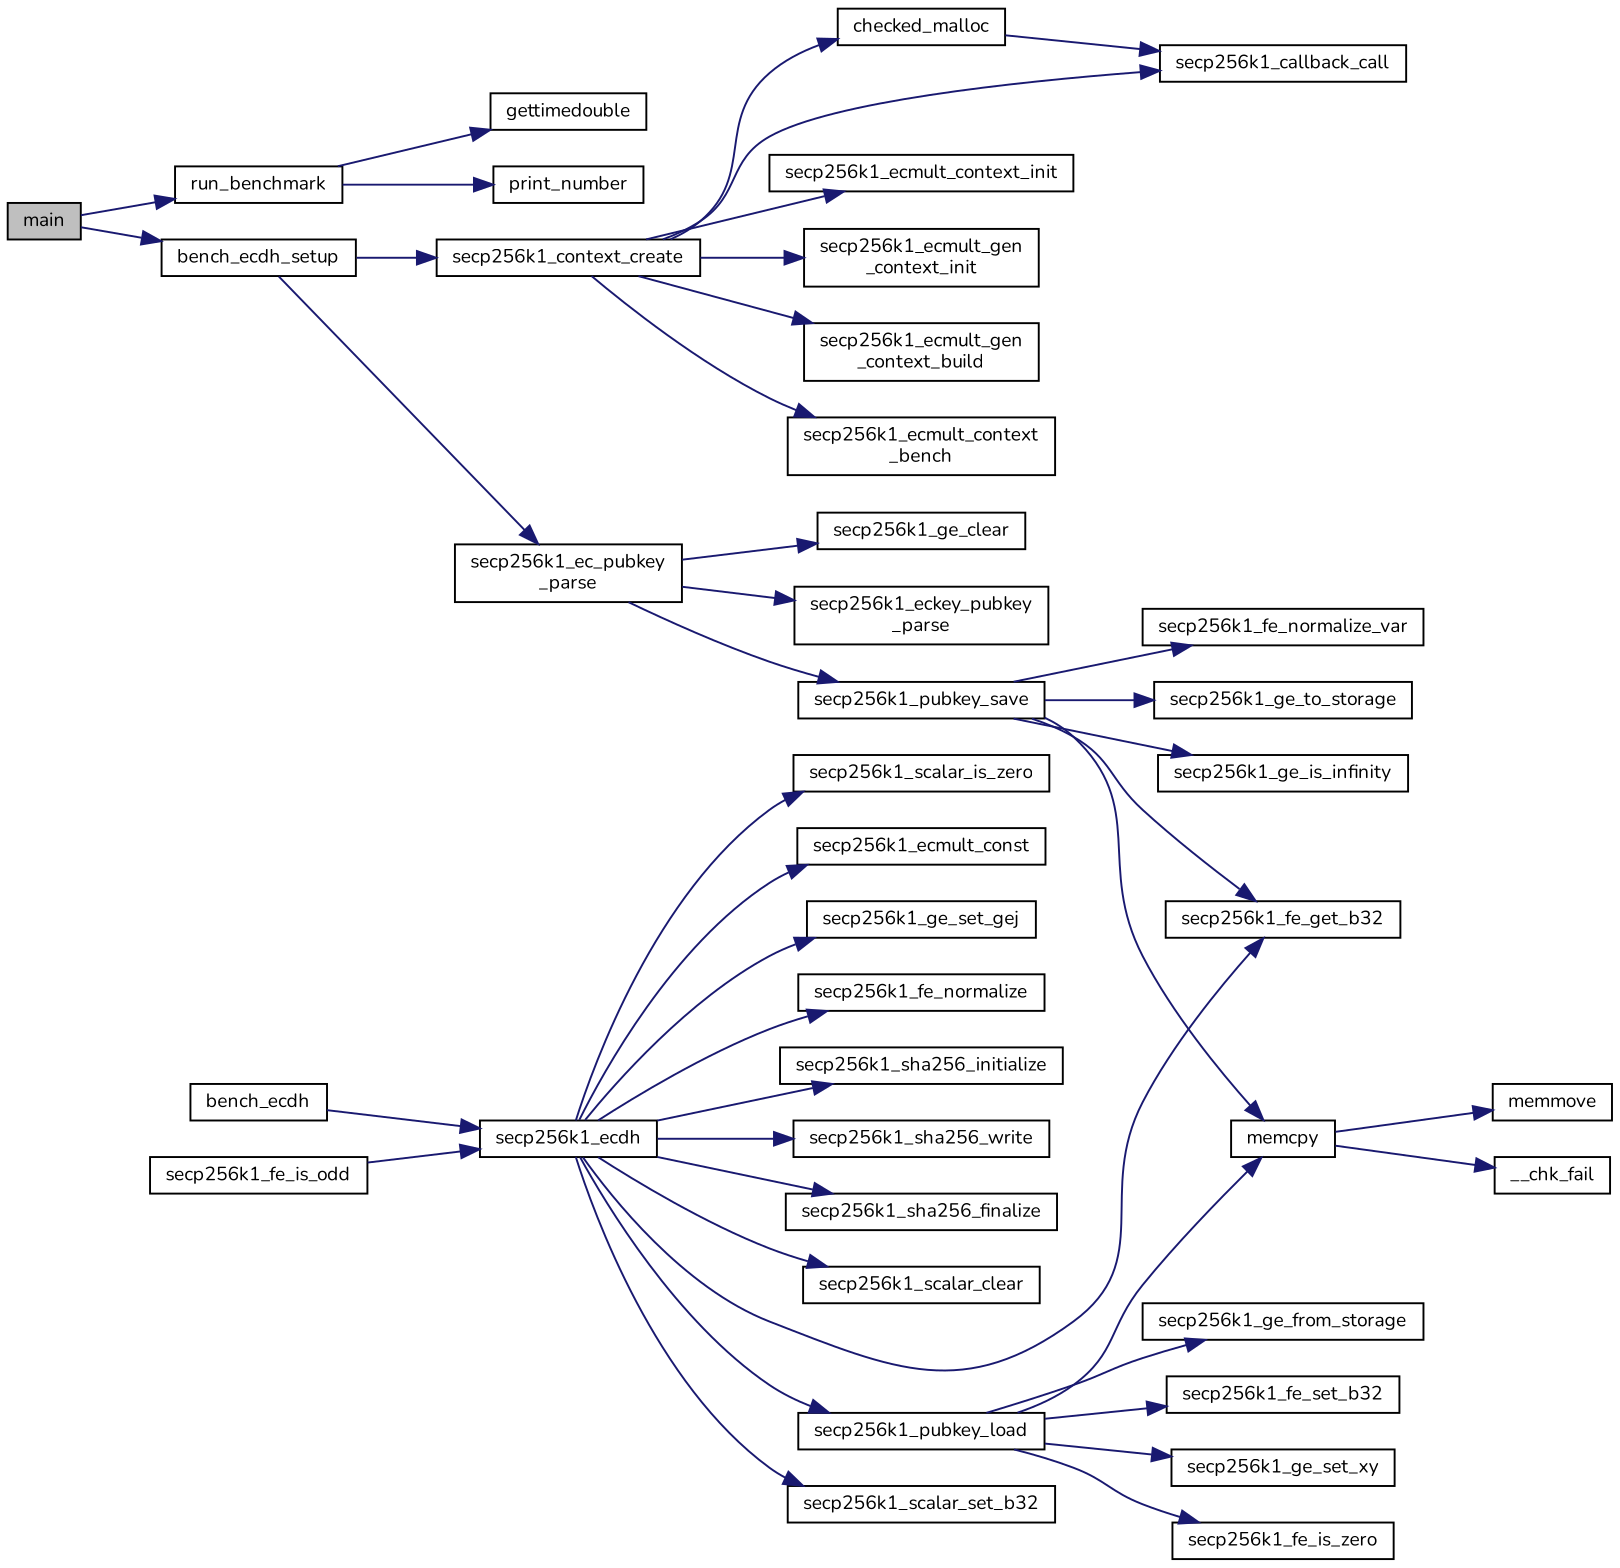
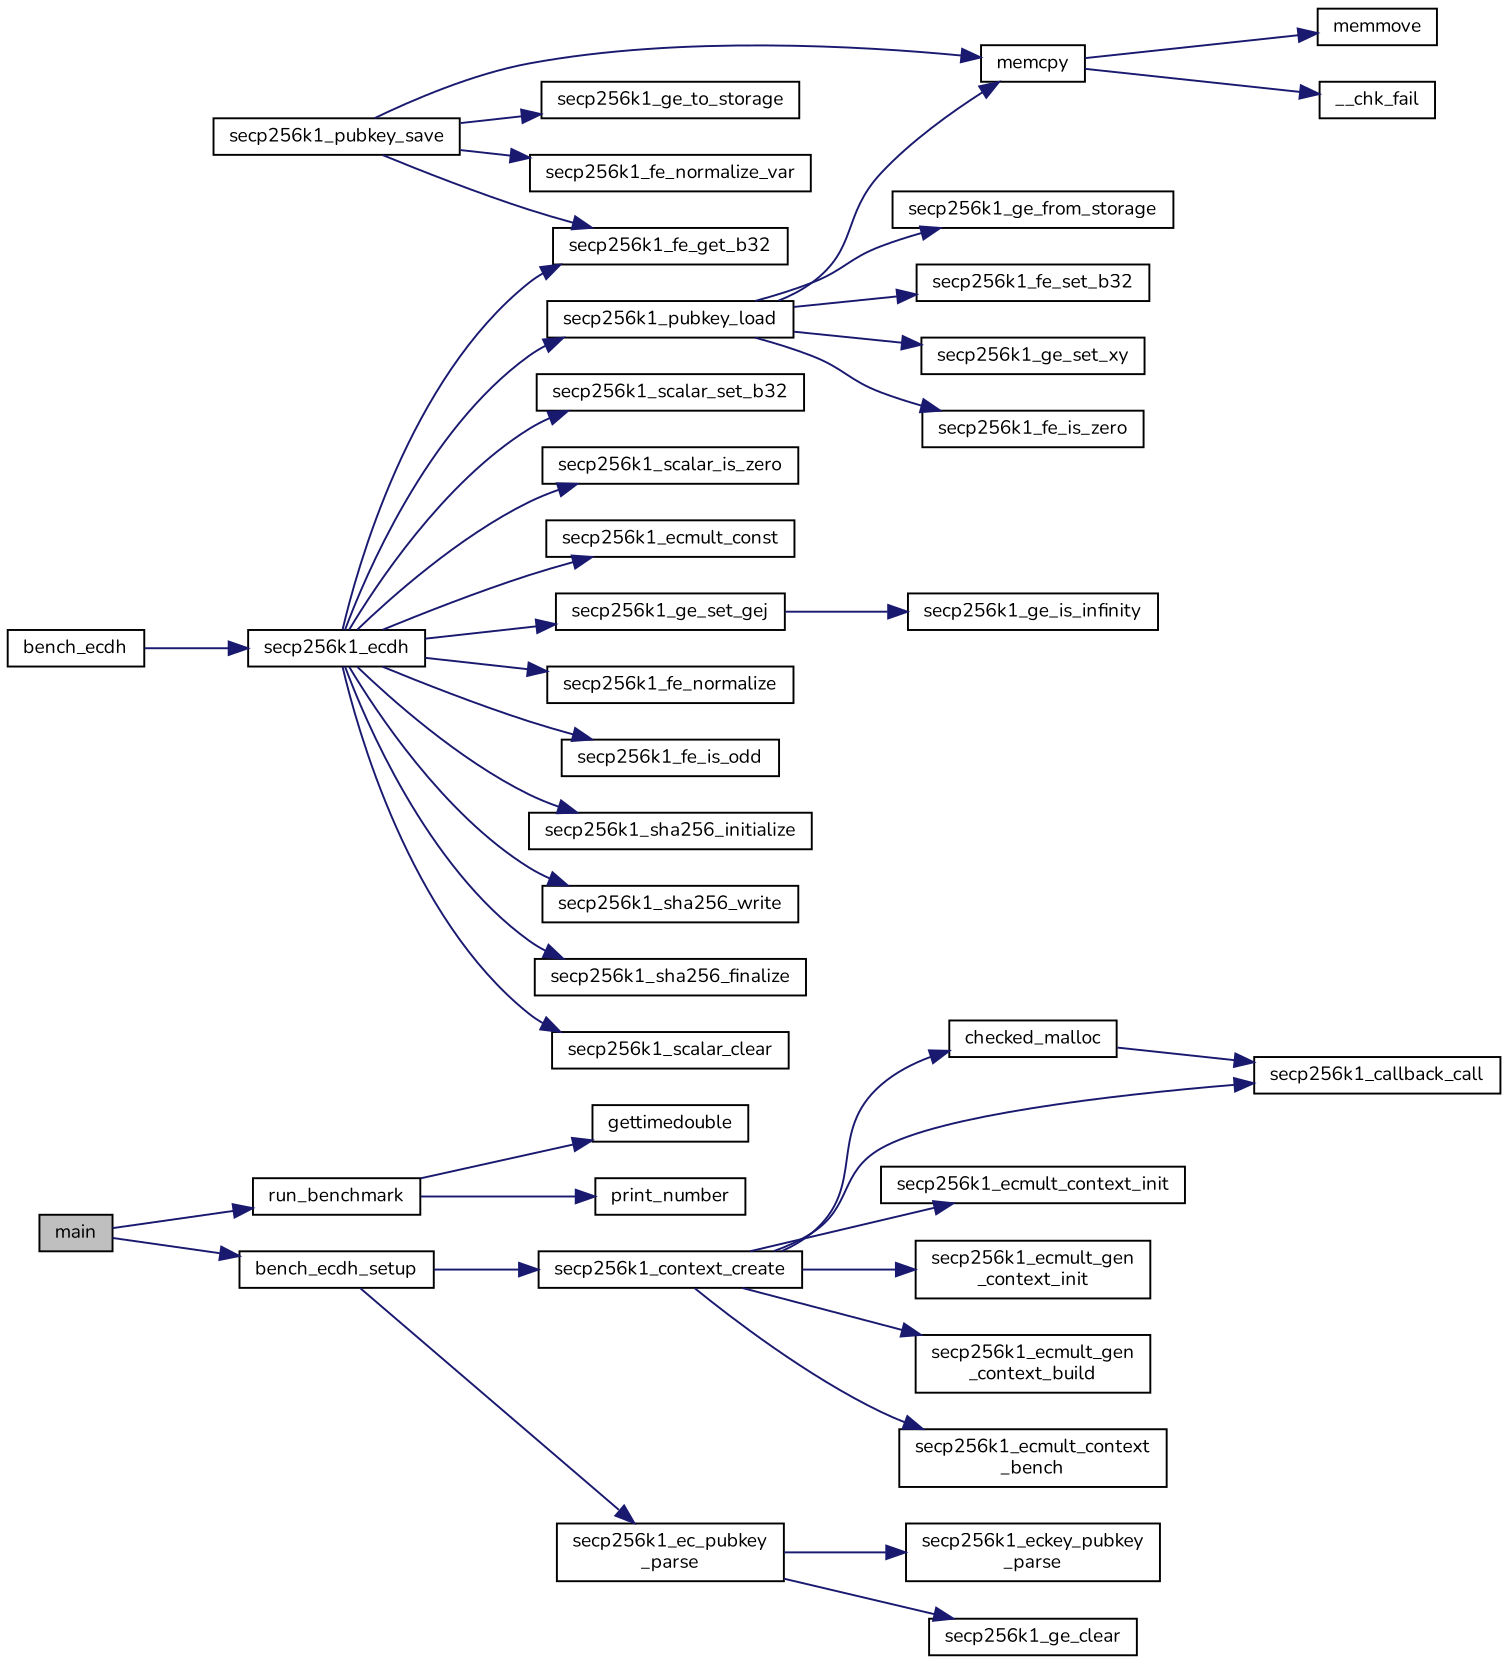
(722, 644) -> none
(1093, 735) -> (836, 612)
(414, 1157) -> (477, 703)
